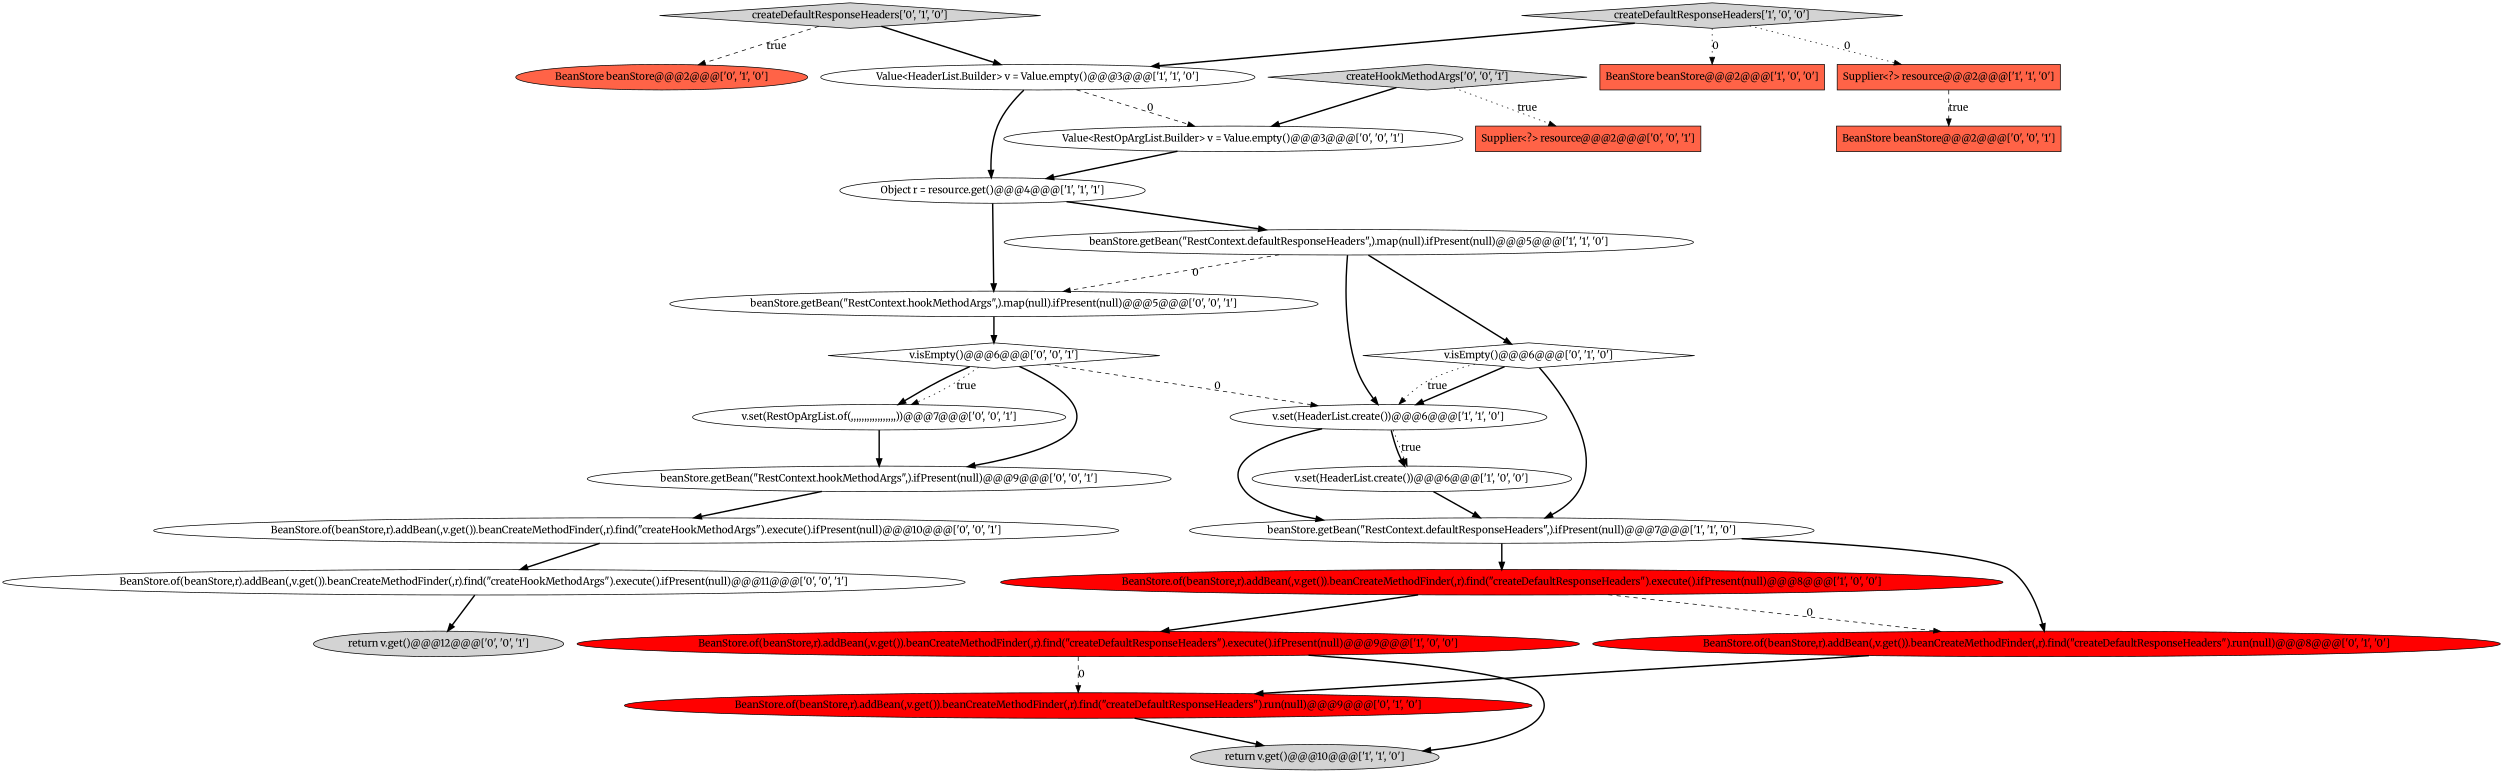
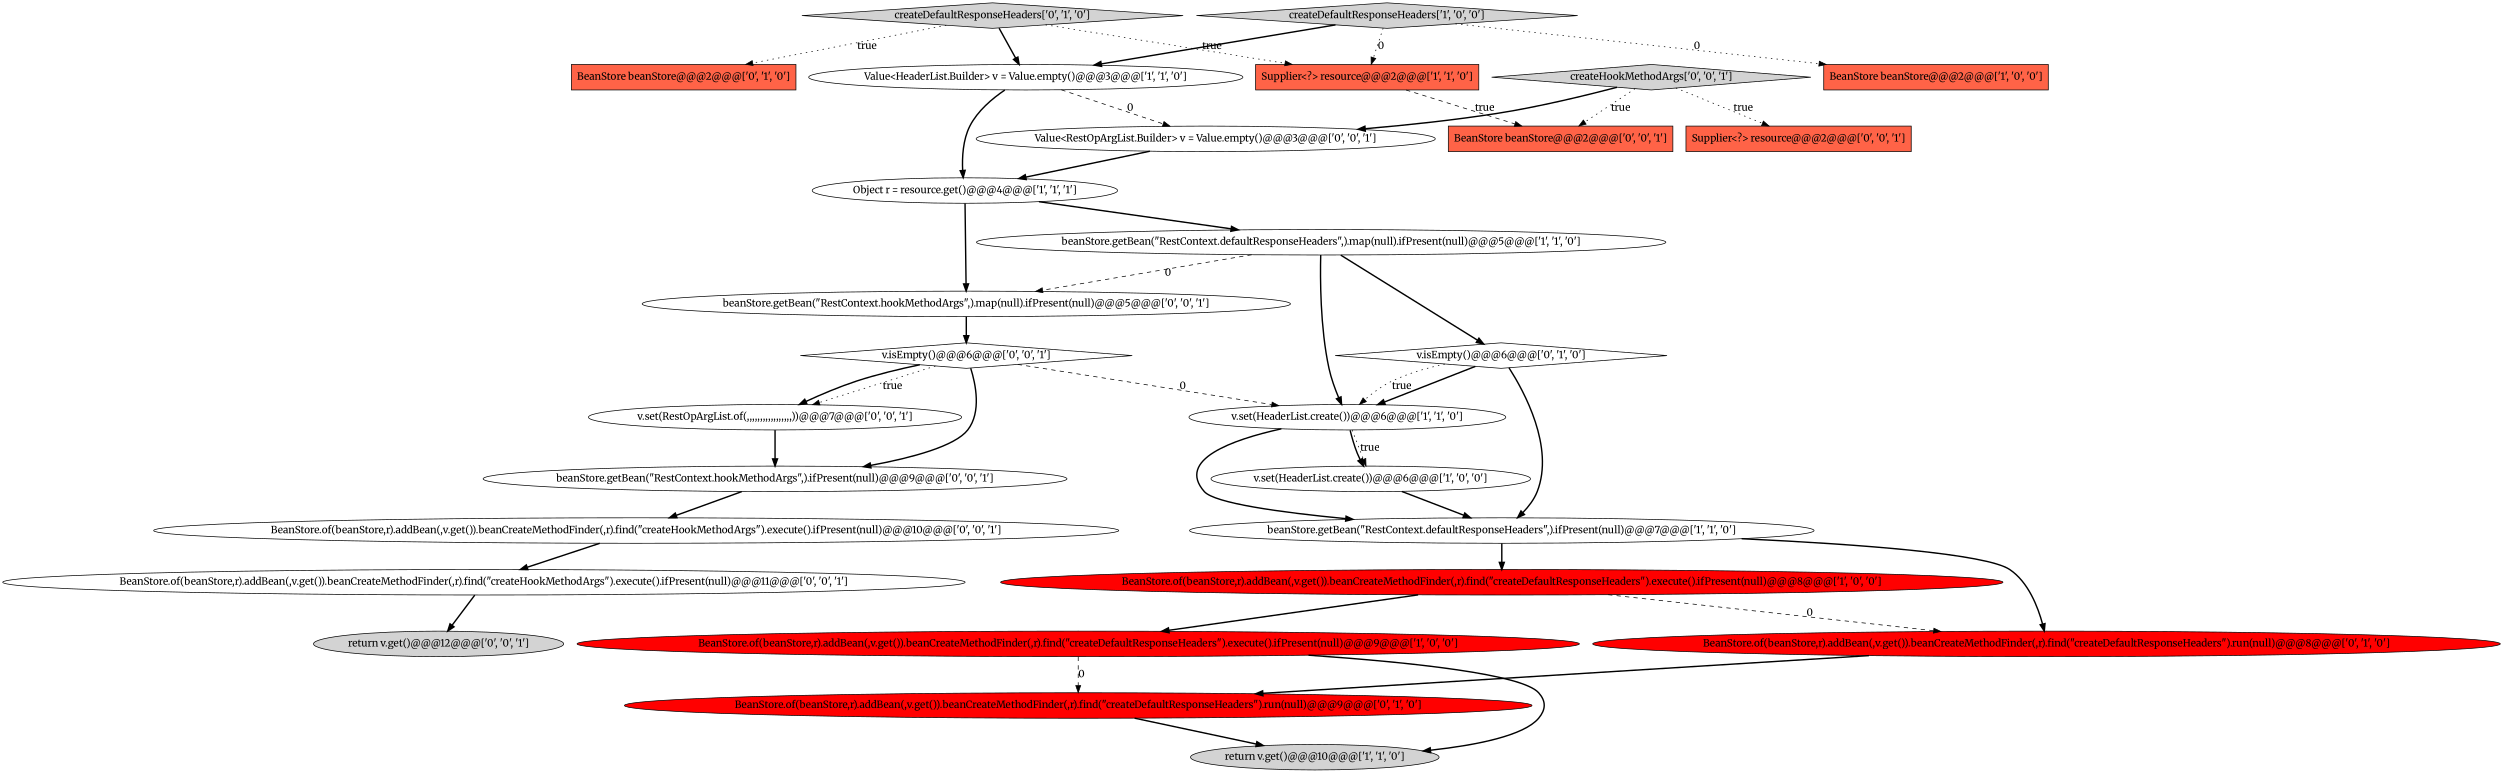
(762, 44) -> (850, 44)
none -> (1165, 44)
(662, 77) -> (684, 77)
none -> (1610, 105)
